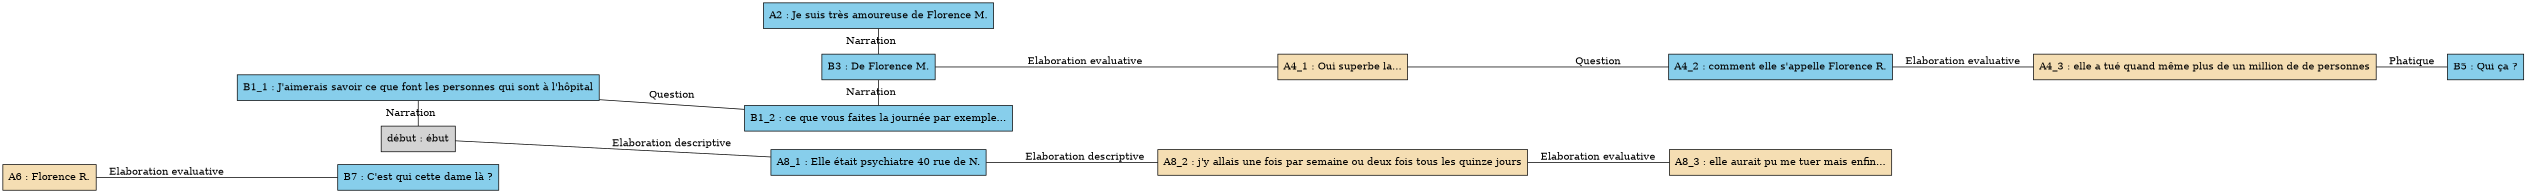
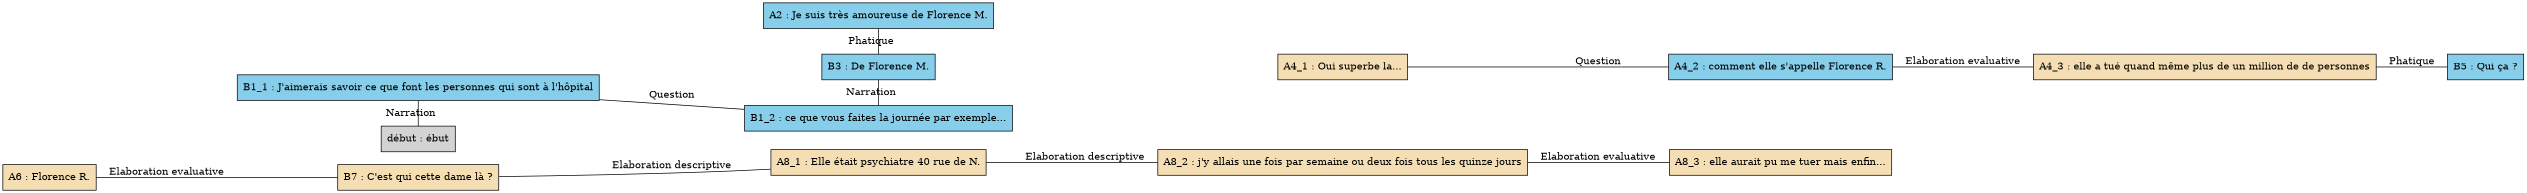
(871, 41) -> (871, 41)
(1107, 67) -> none
(613, 149) -> (635, 174)
(879, 162) -> (879, 162)
(418, 177) -> (418, 177)
